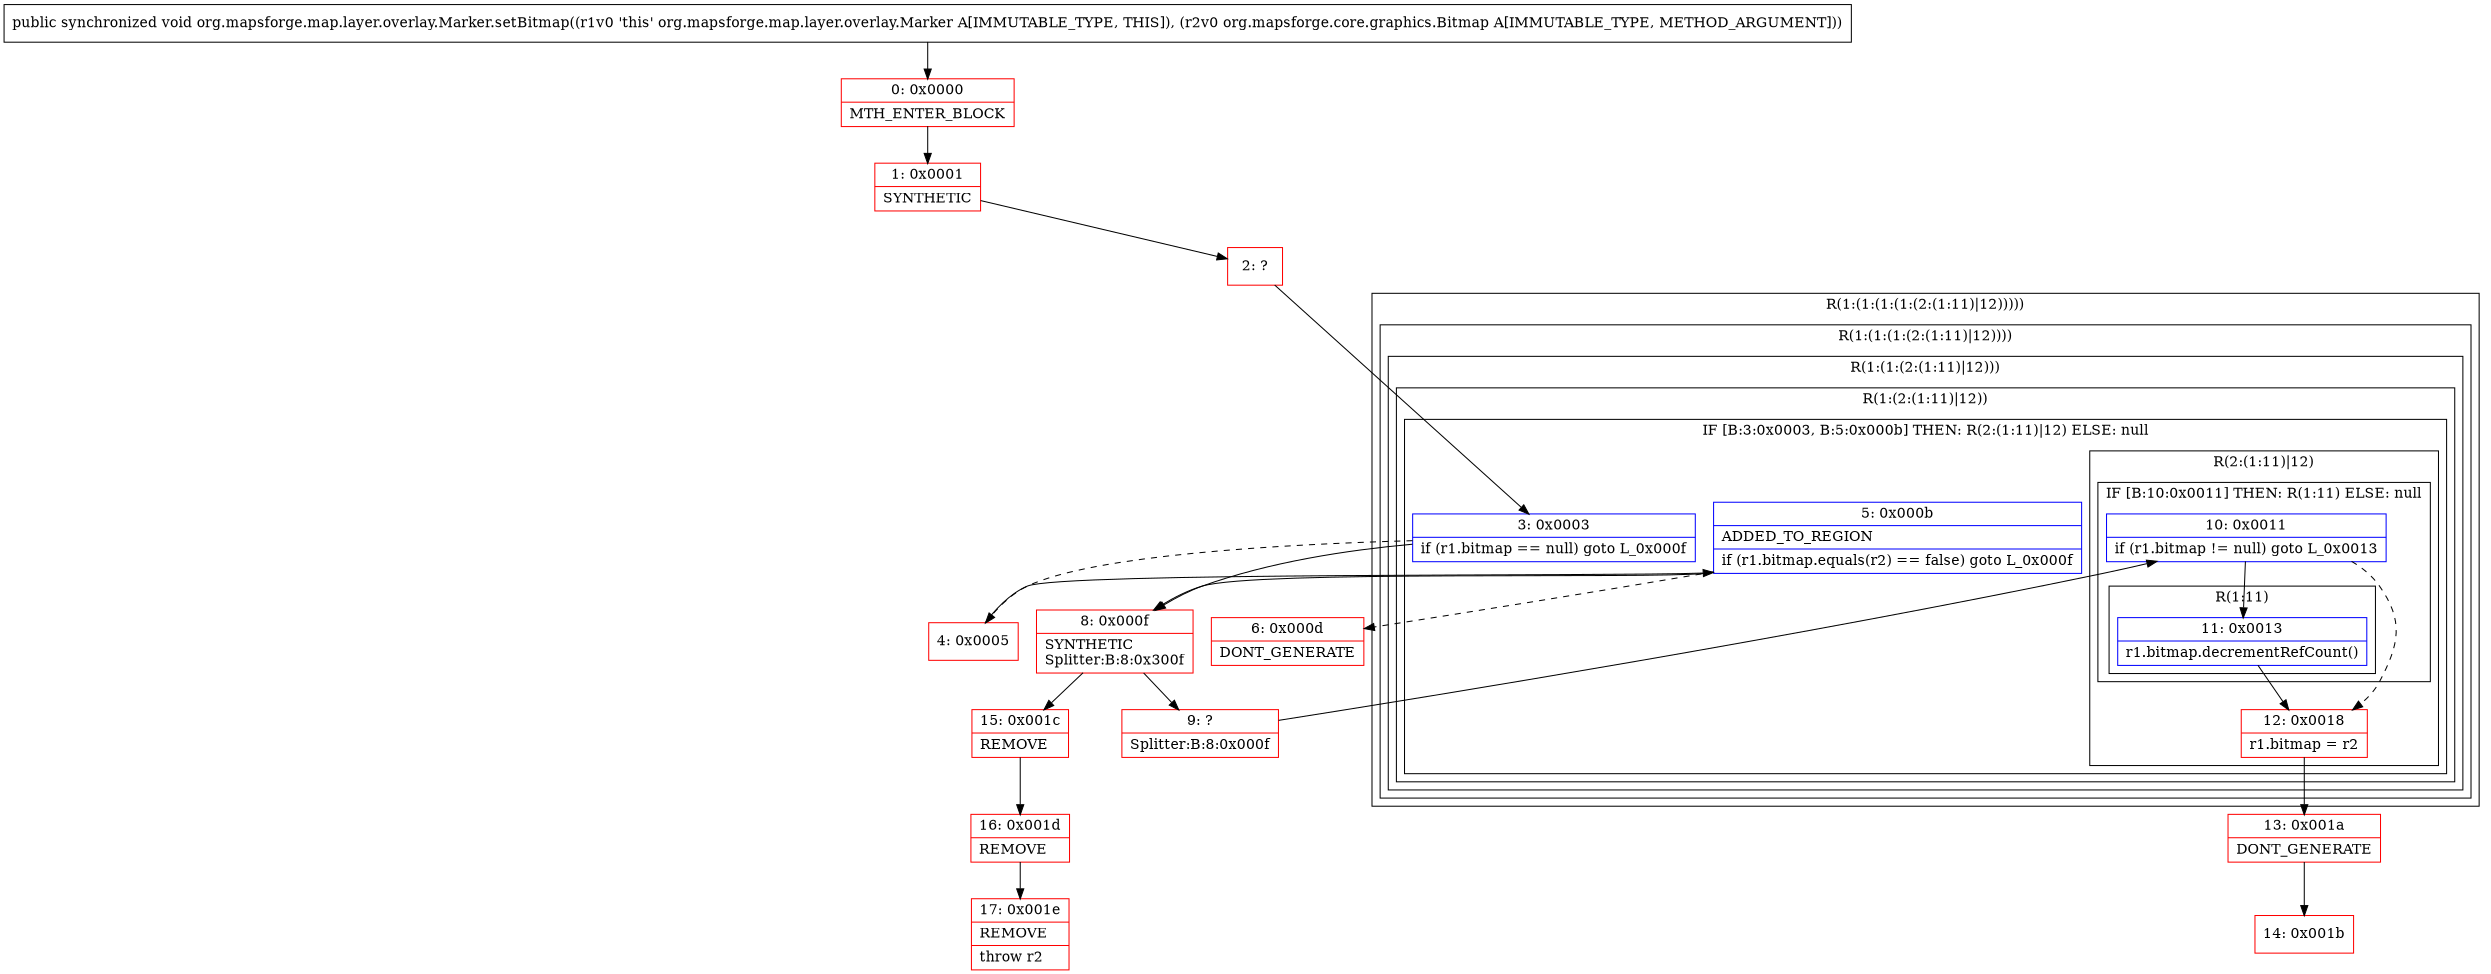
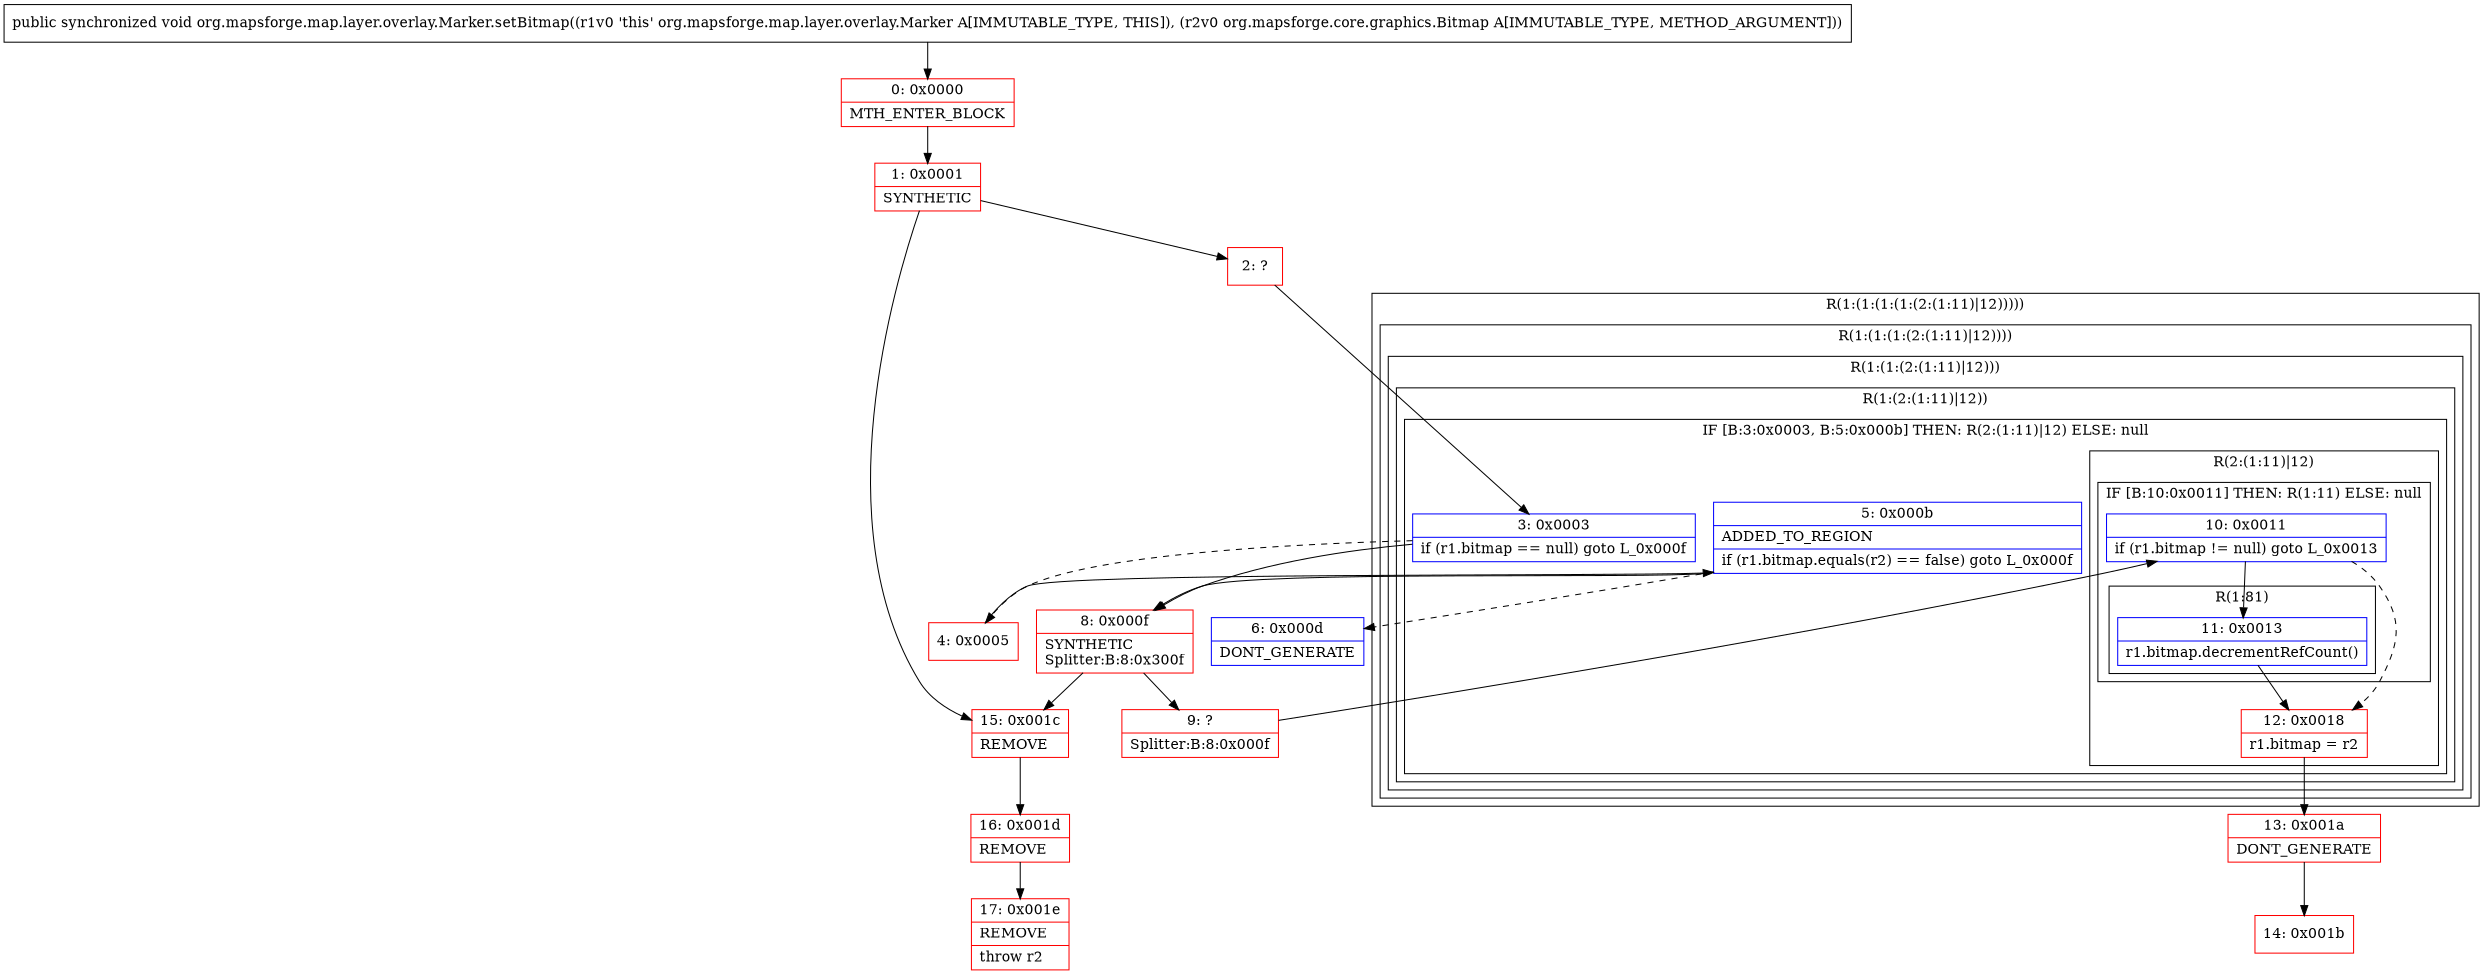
none -> (871, 475)
(2242, 598) -> (2242, 598)
(1288, 642) -> (1288, 642)
